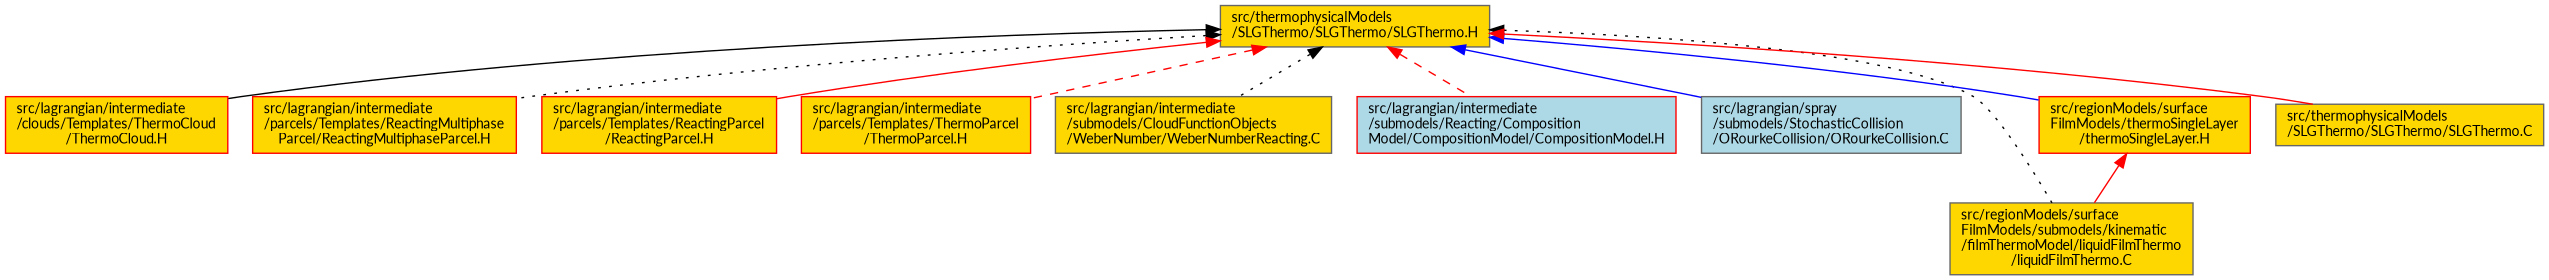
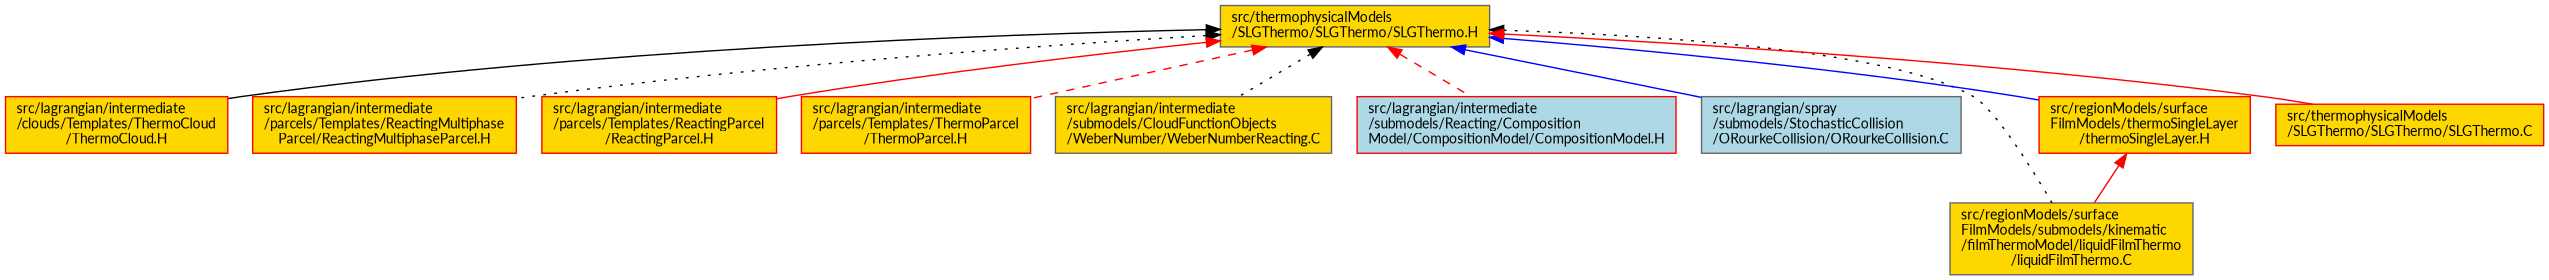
(2410, 125) -> (2410, 125)
